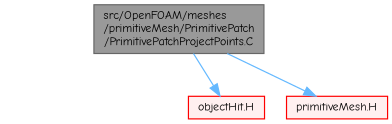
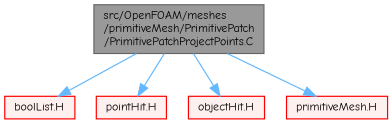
none -> (40, 108)
none -> (131, 108)
